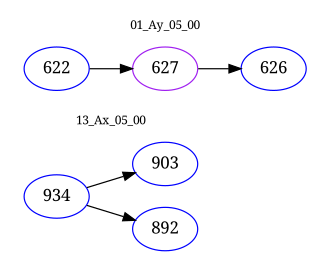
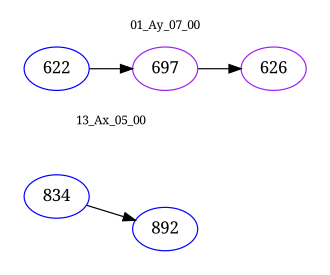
(165, 26) -> (165, 26)
(165, 69) -> (165, 69)
(274, 69) -> (274, 69)
(165, 164) -> none
(57, 197) -> (57, 197)
